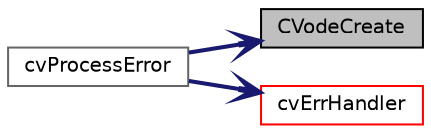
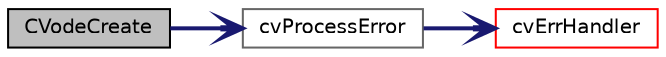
(214, 48) -> (196, 28)
